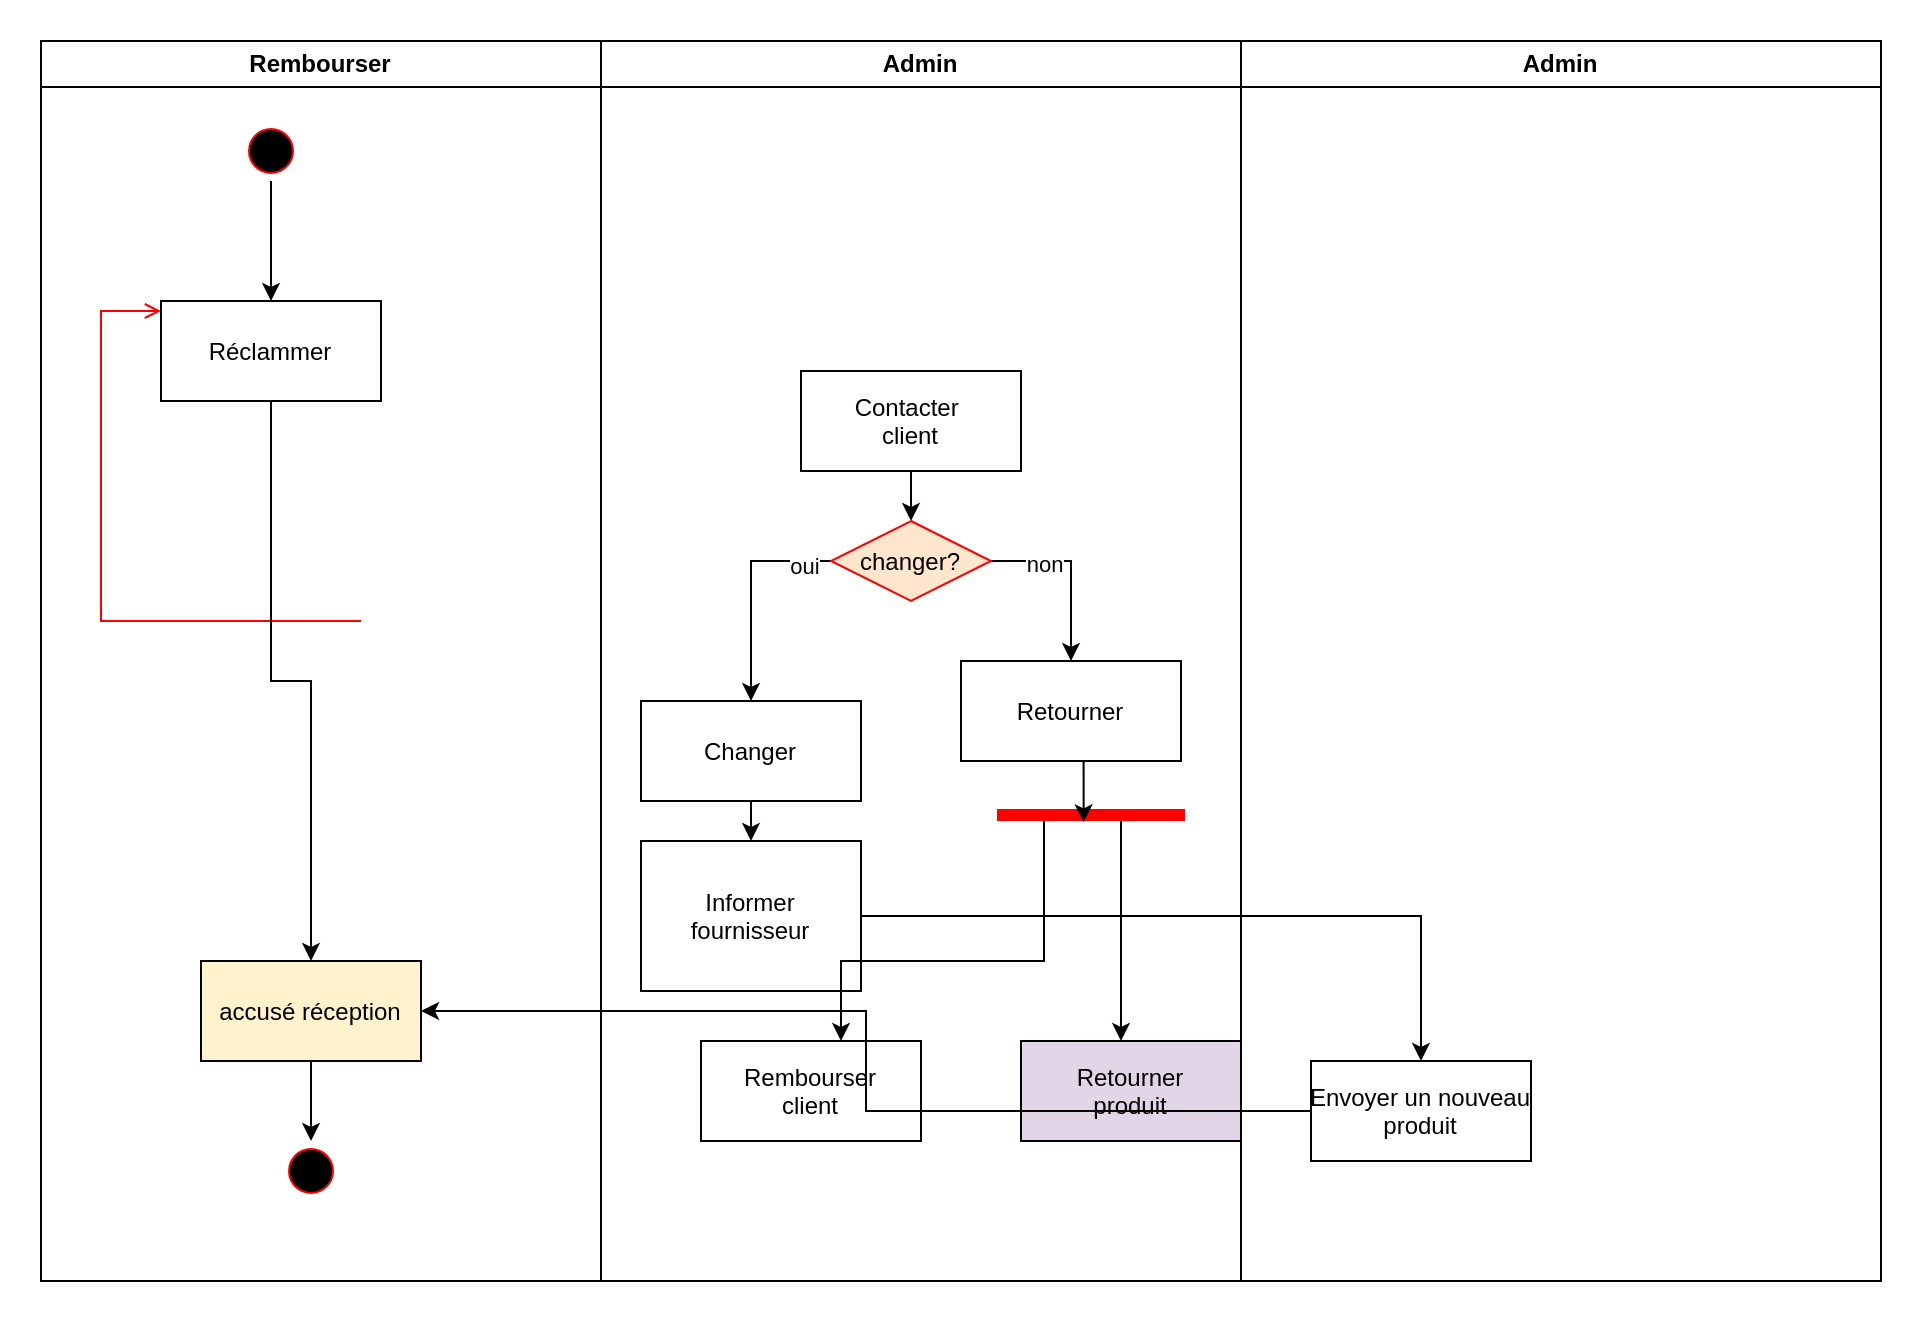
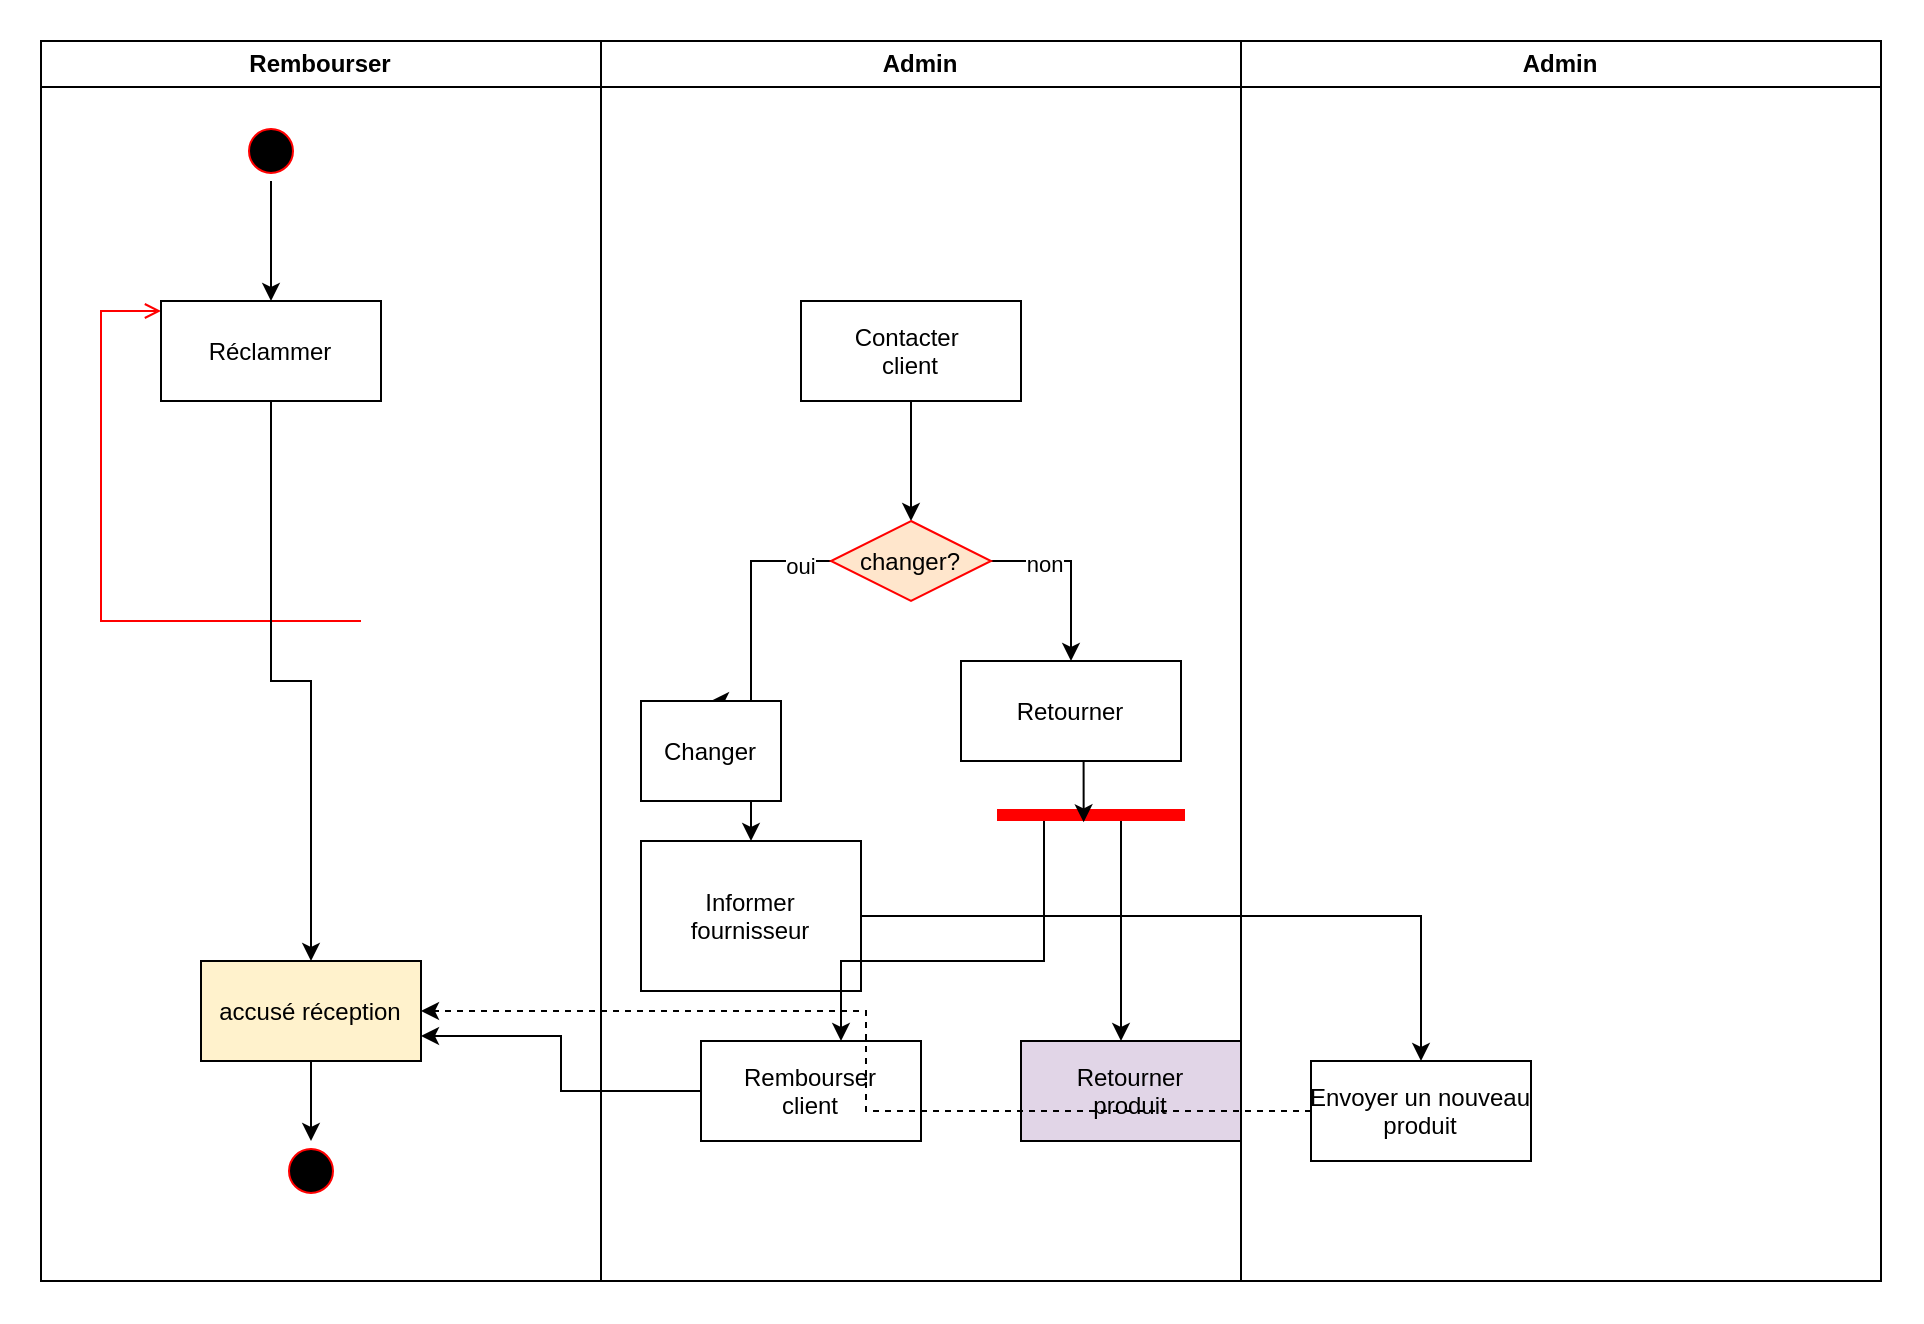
(911, 421) -> (911, 351)
(751, 751) -> (711, 751)
none -> (543, 1036)
(871, 1111) -> (871, 1111)
